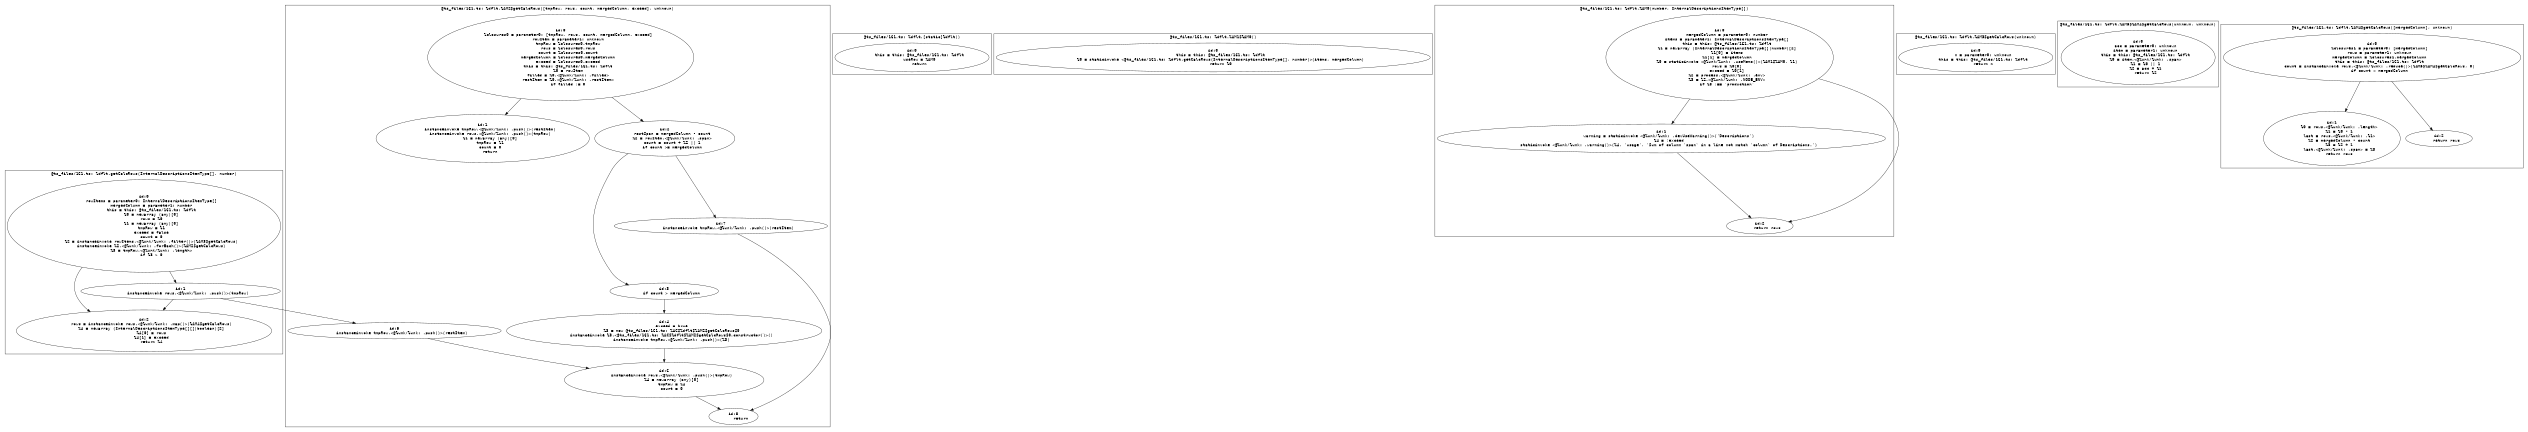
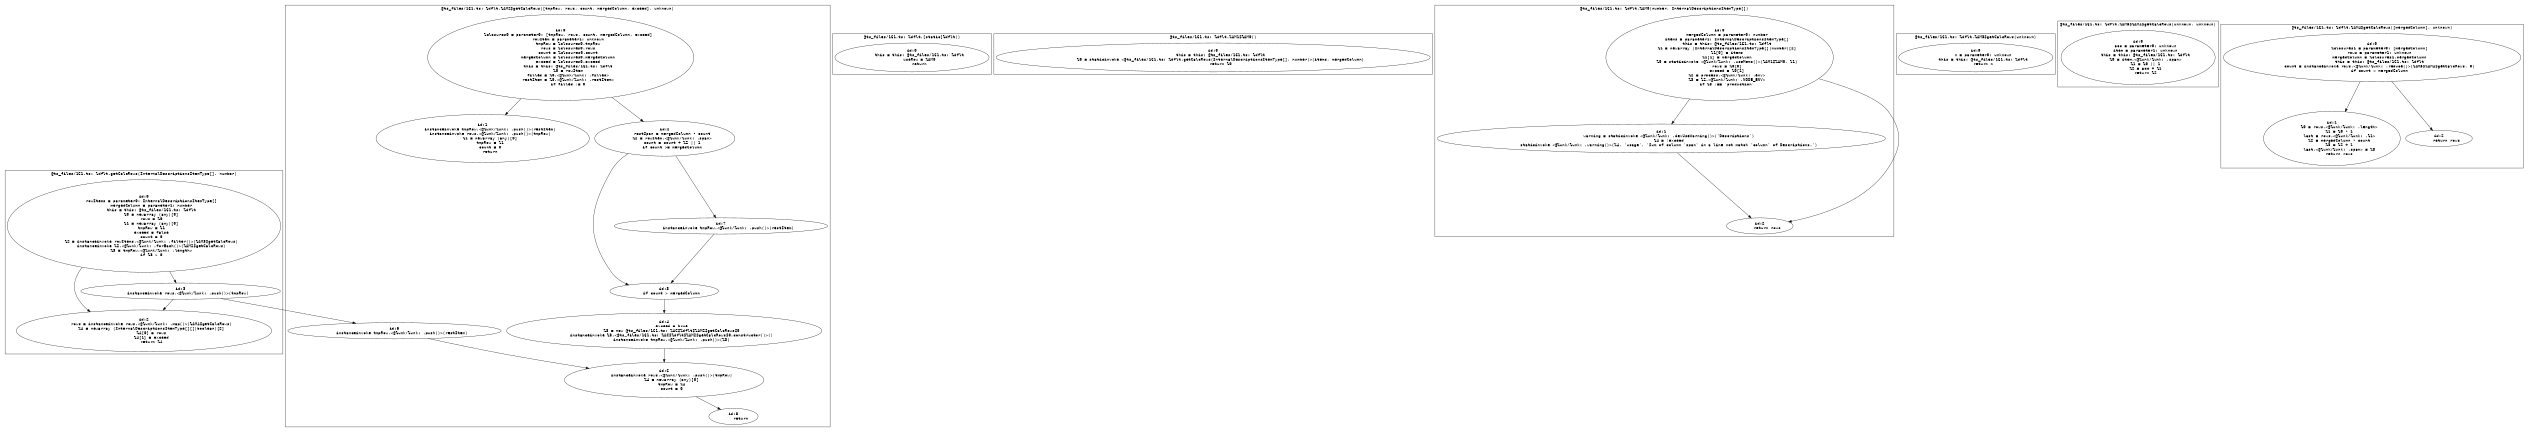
(181, 291) -> (181, 291)
(826, 314) -> (694, 257)
